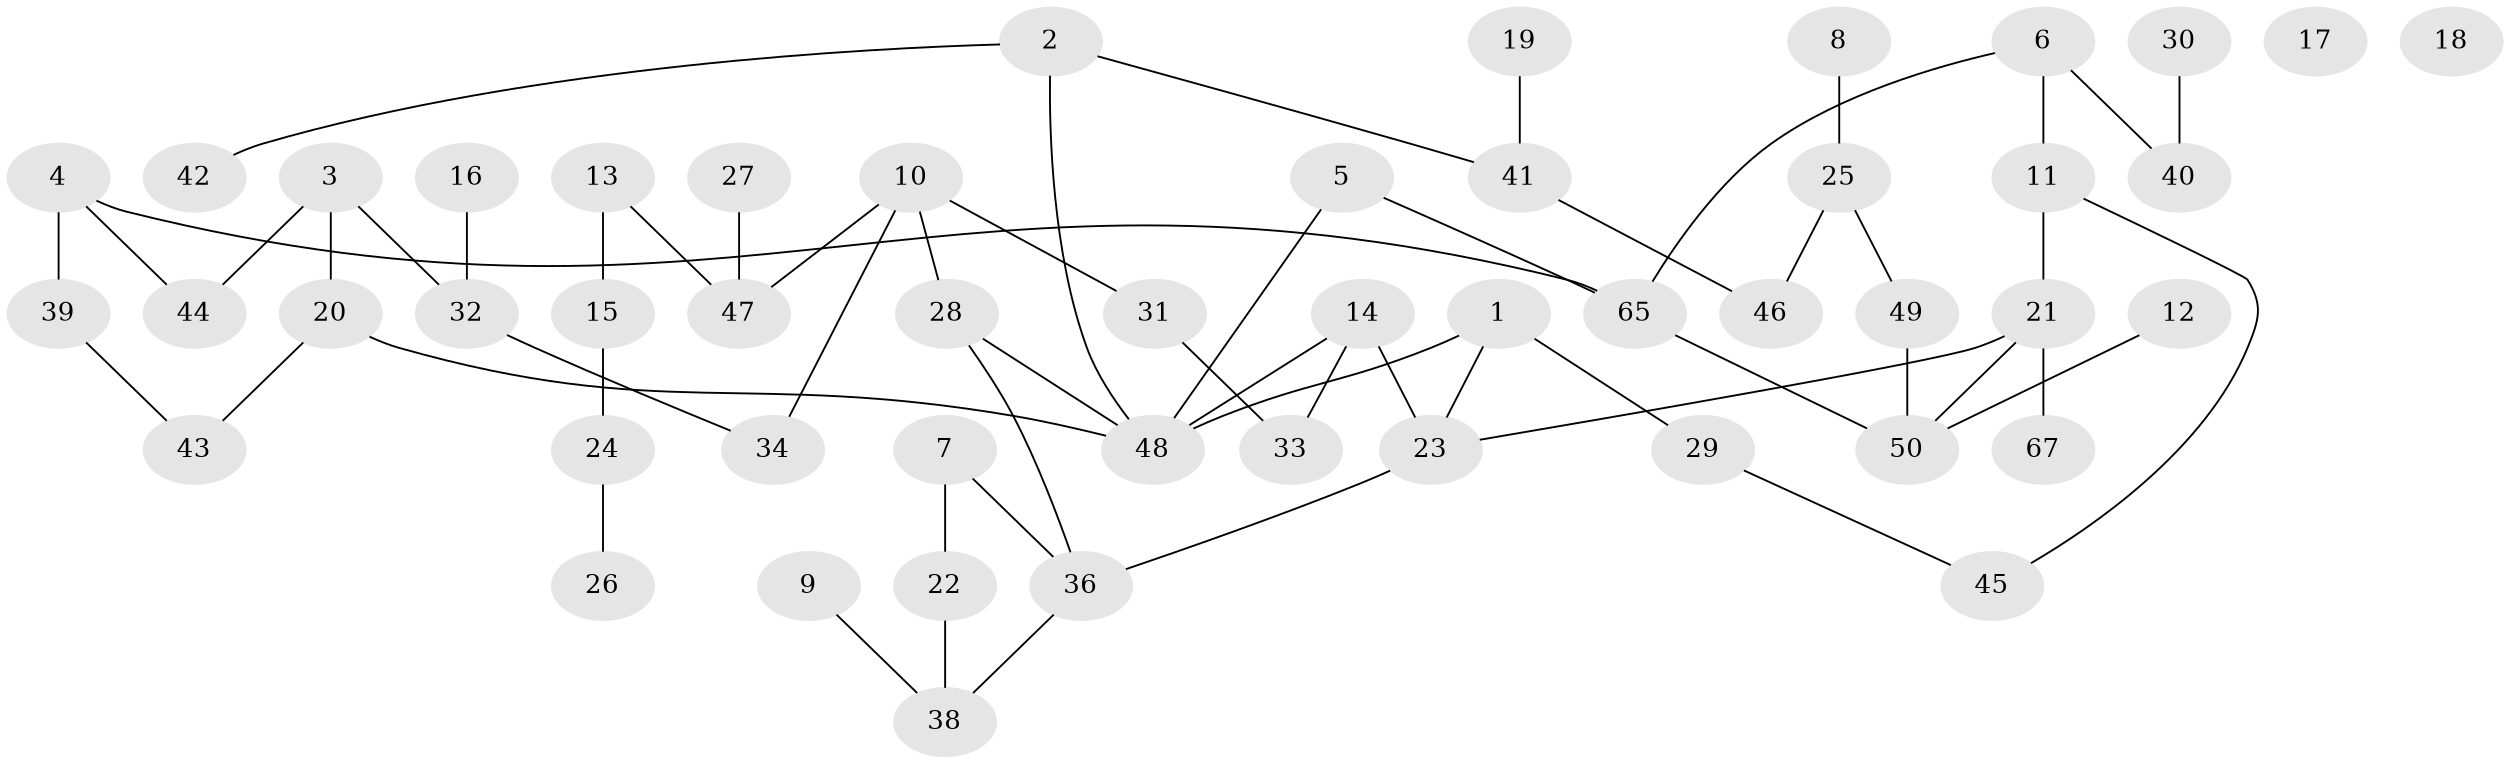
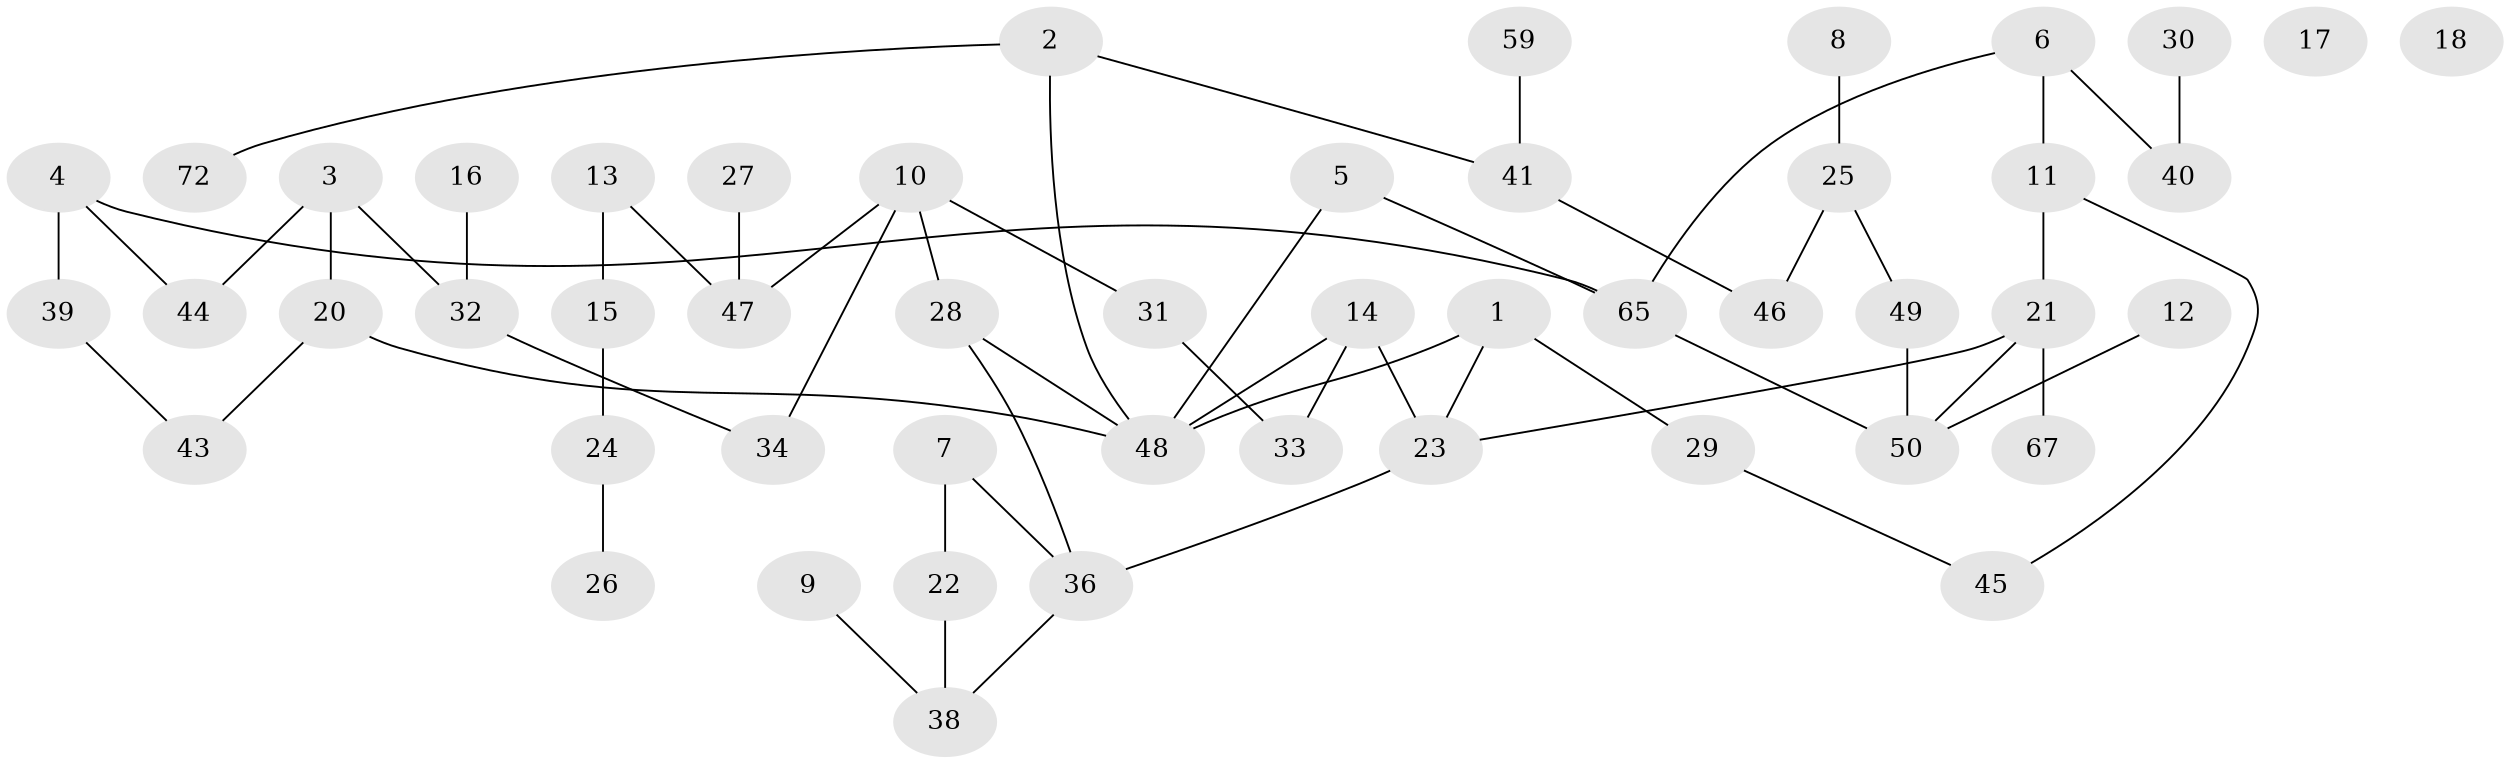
(1520, 42) -> (1520, 42)
(195, 178) -> (195, 178)
